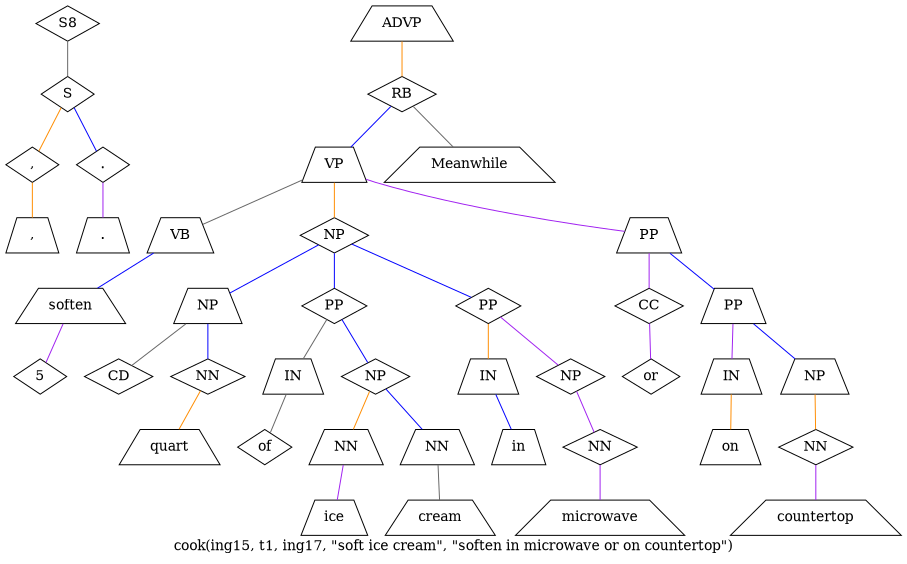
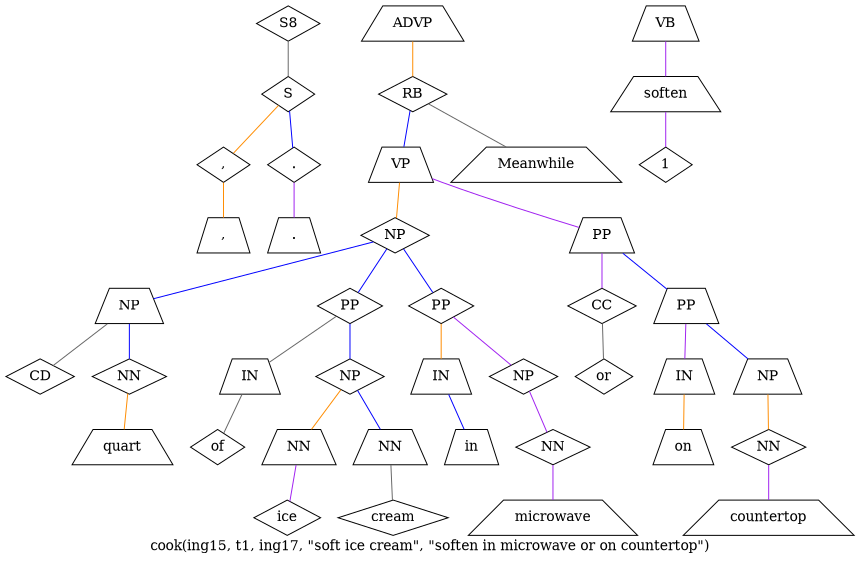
(253, 202) -> none
(126, 271) -> (666, 59)
(650, 341) -> (603, 341)
(40, 377) -> (666, 165)
(334, 518) -> (287, 518)
(440, 518) -> (393, 518)
